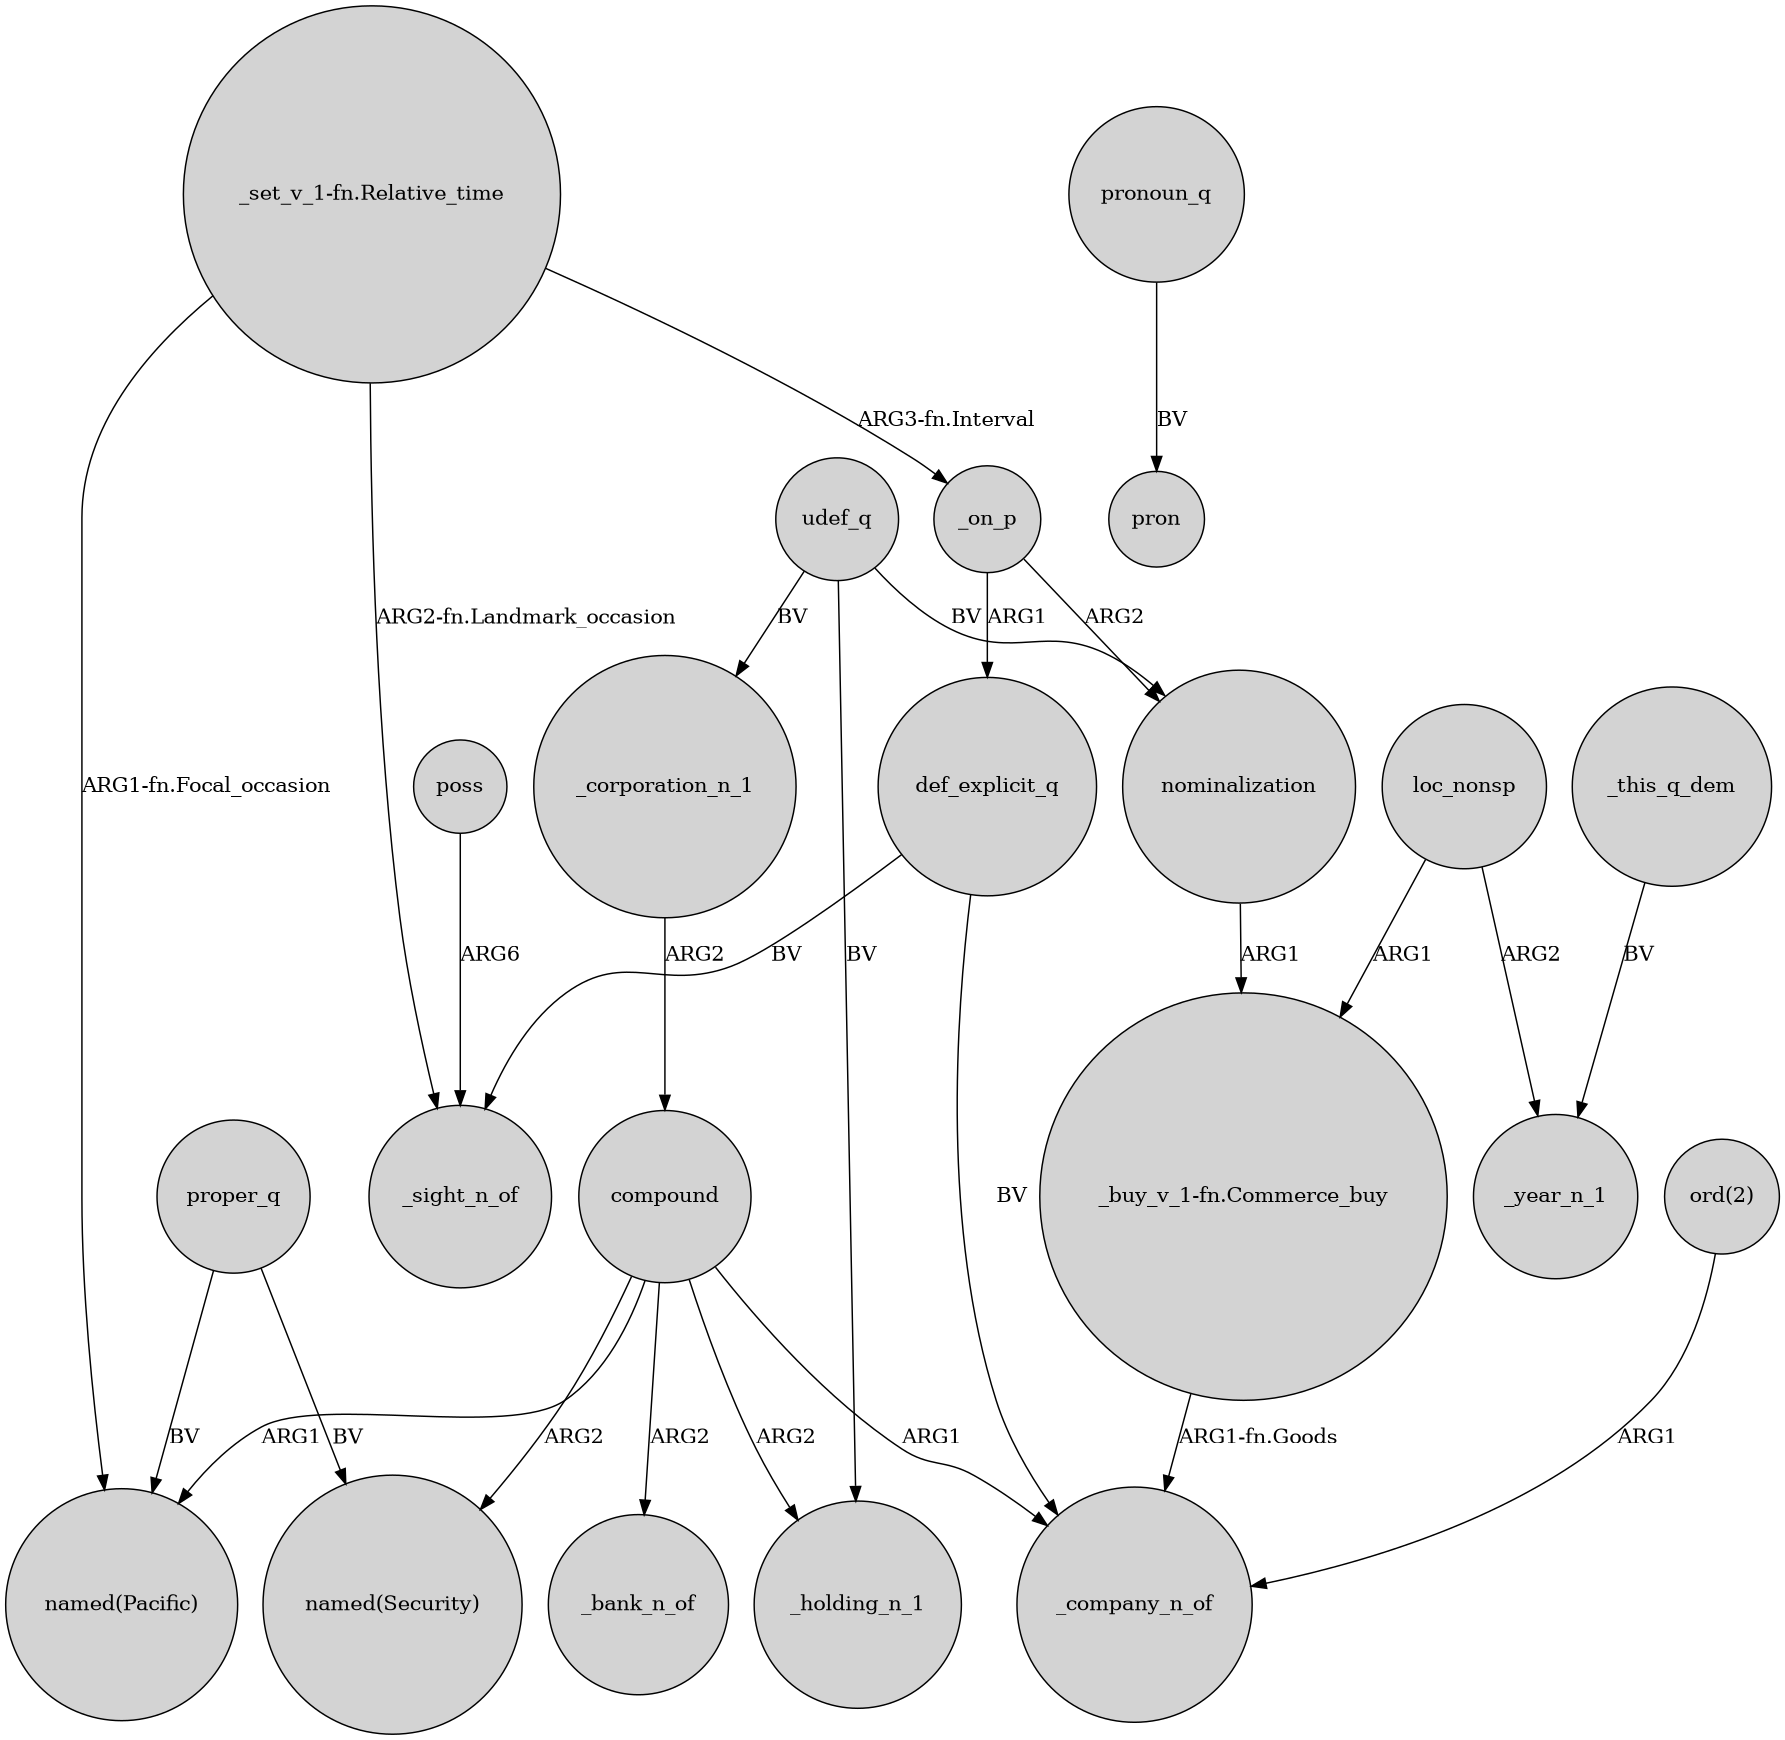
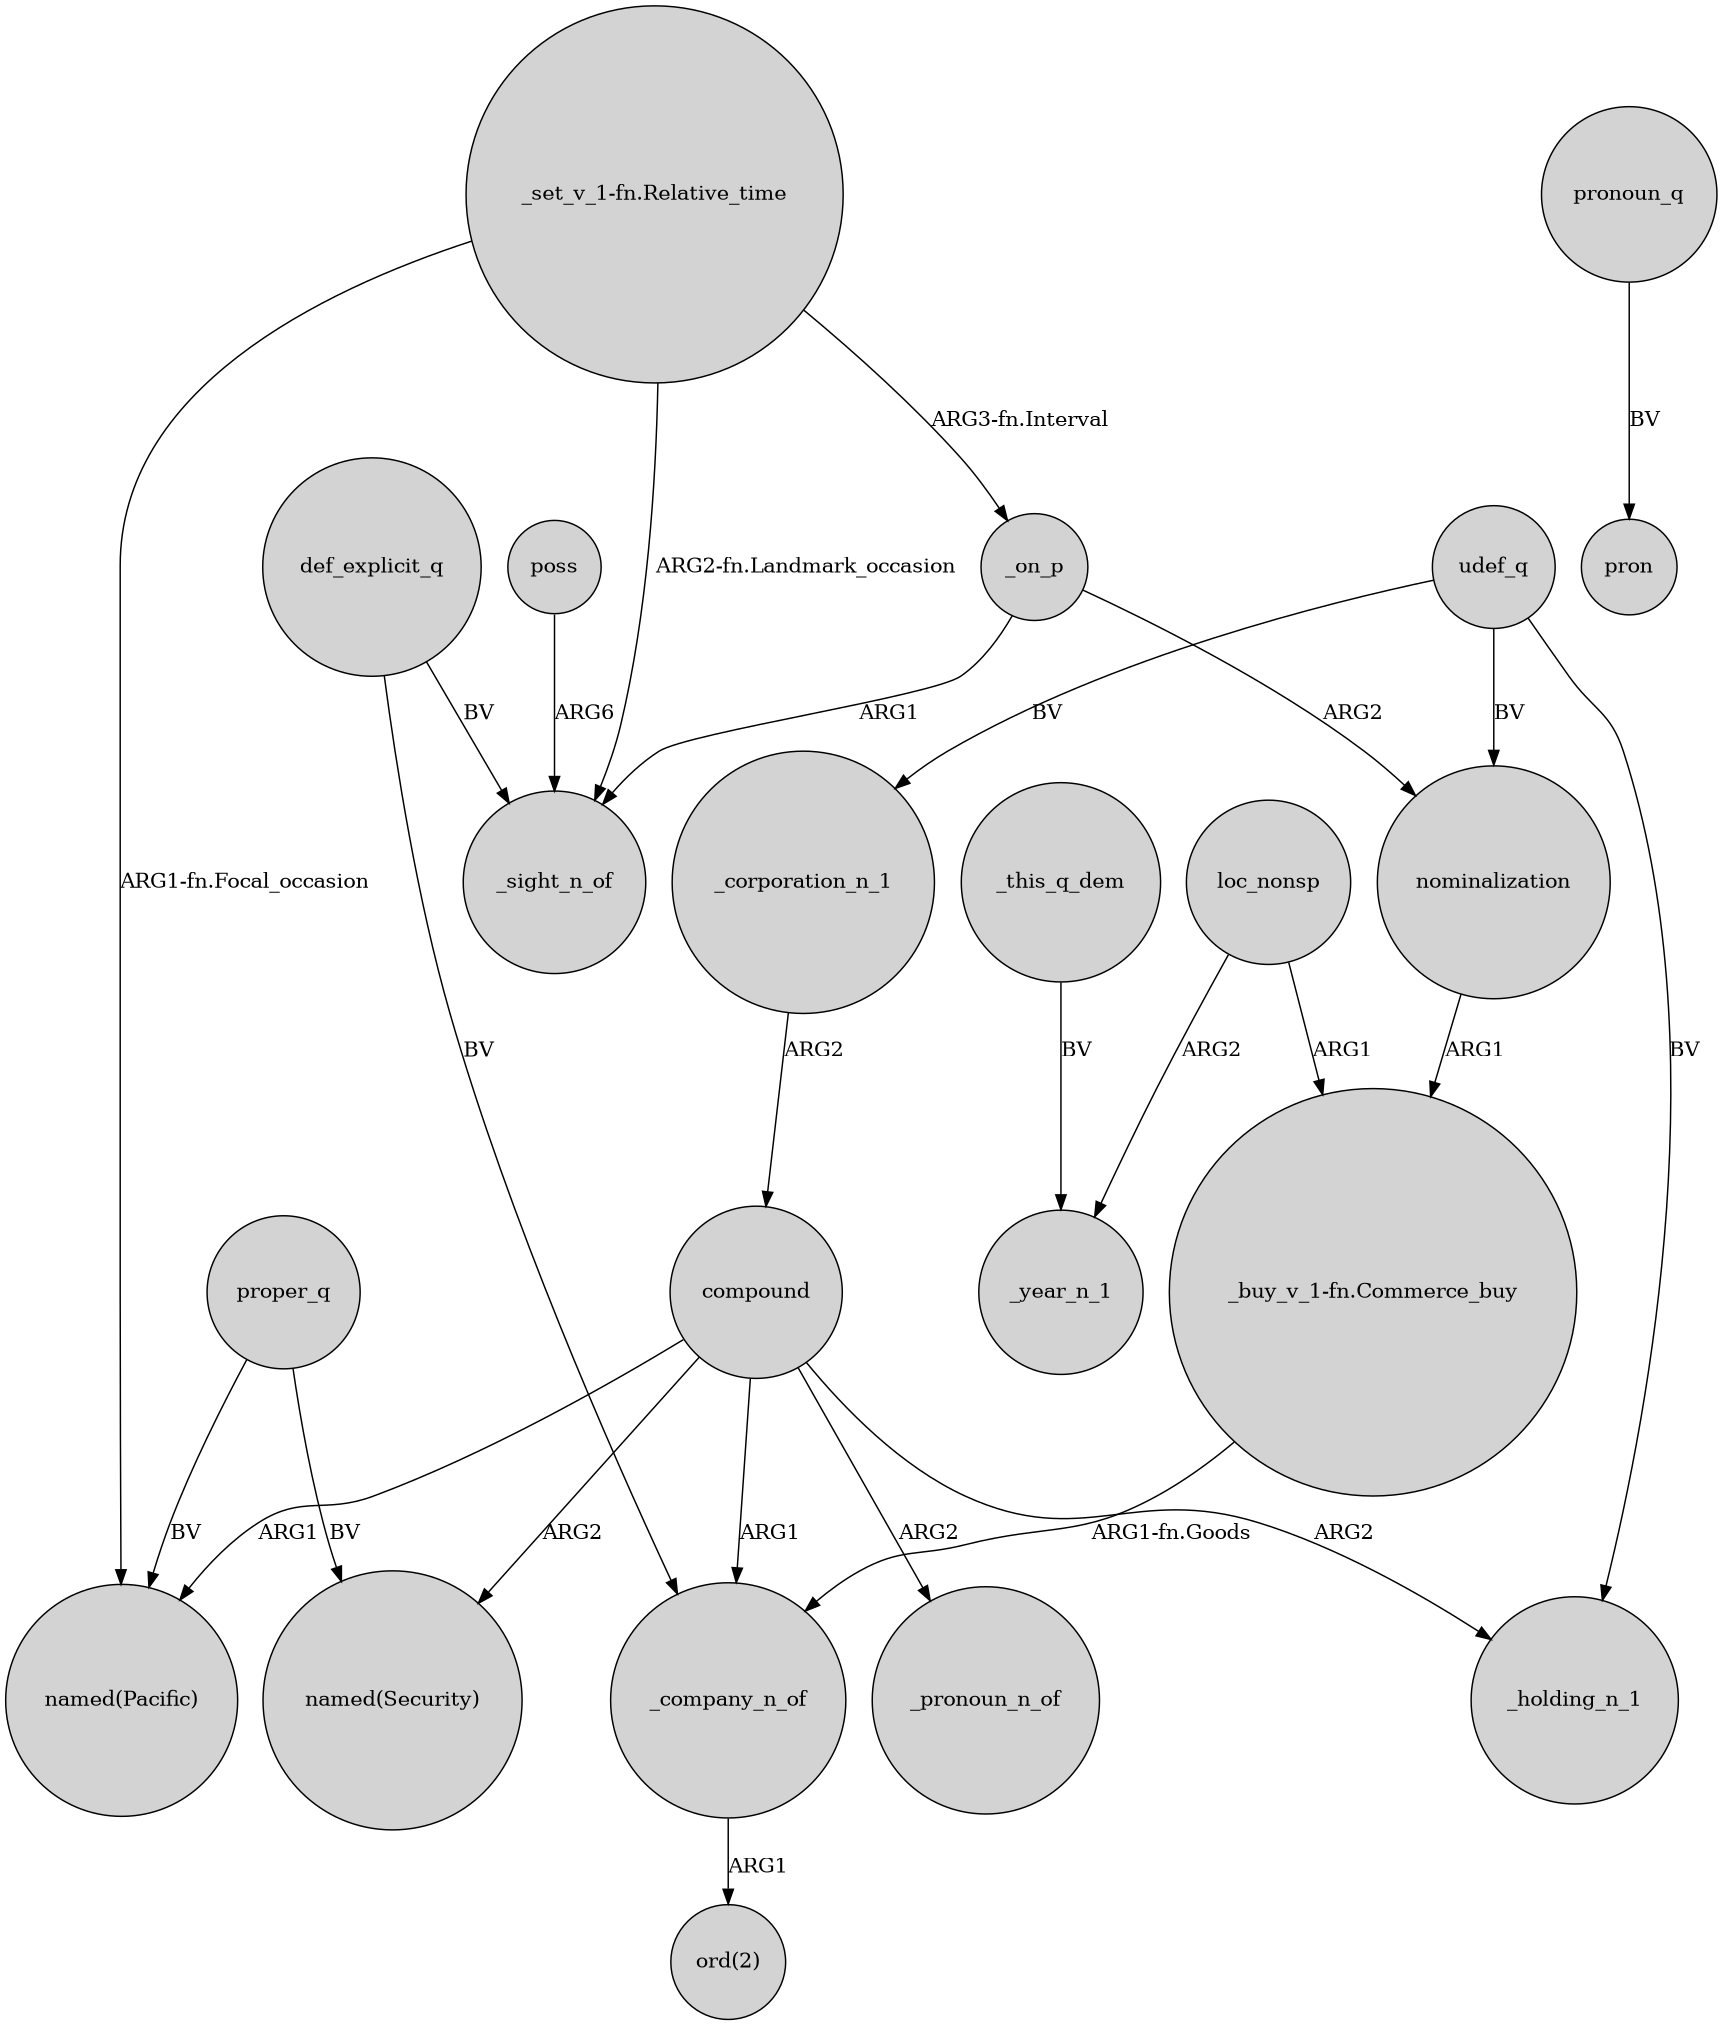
(987, 618) -> (818, 712)
(1544, 1482) -> (728, 1853)
(638, 1605) -> (986, 1700)
